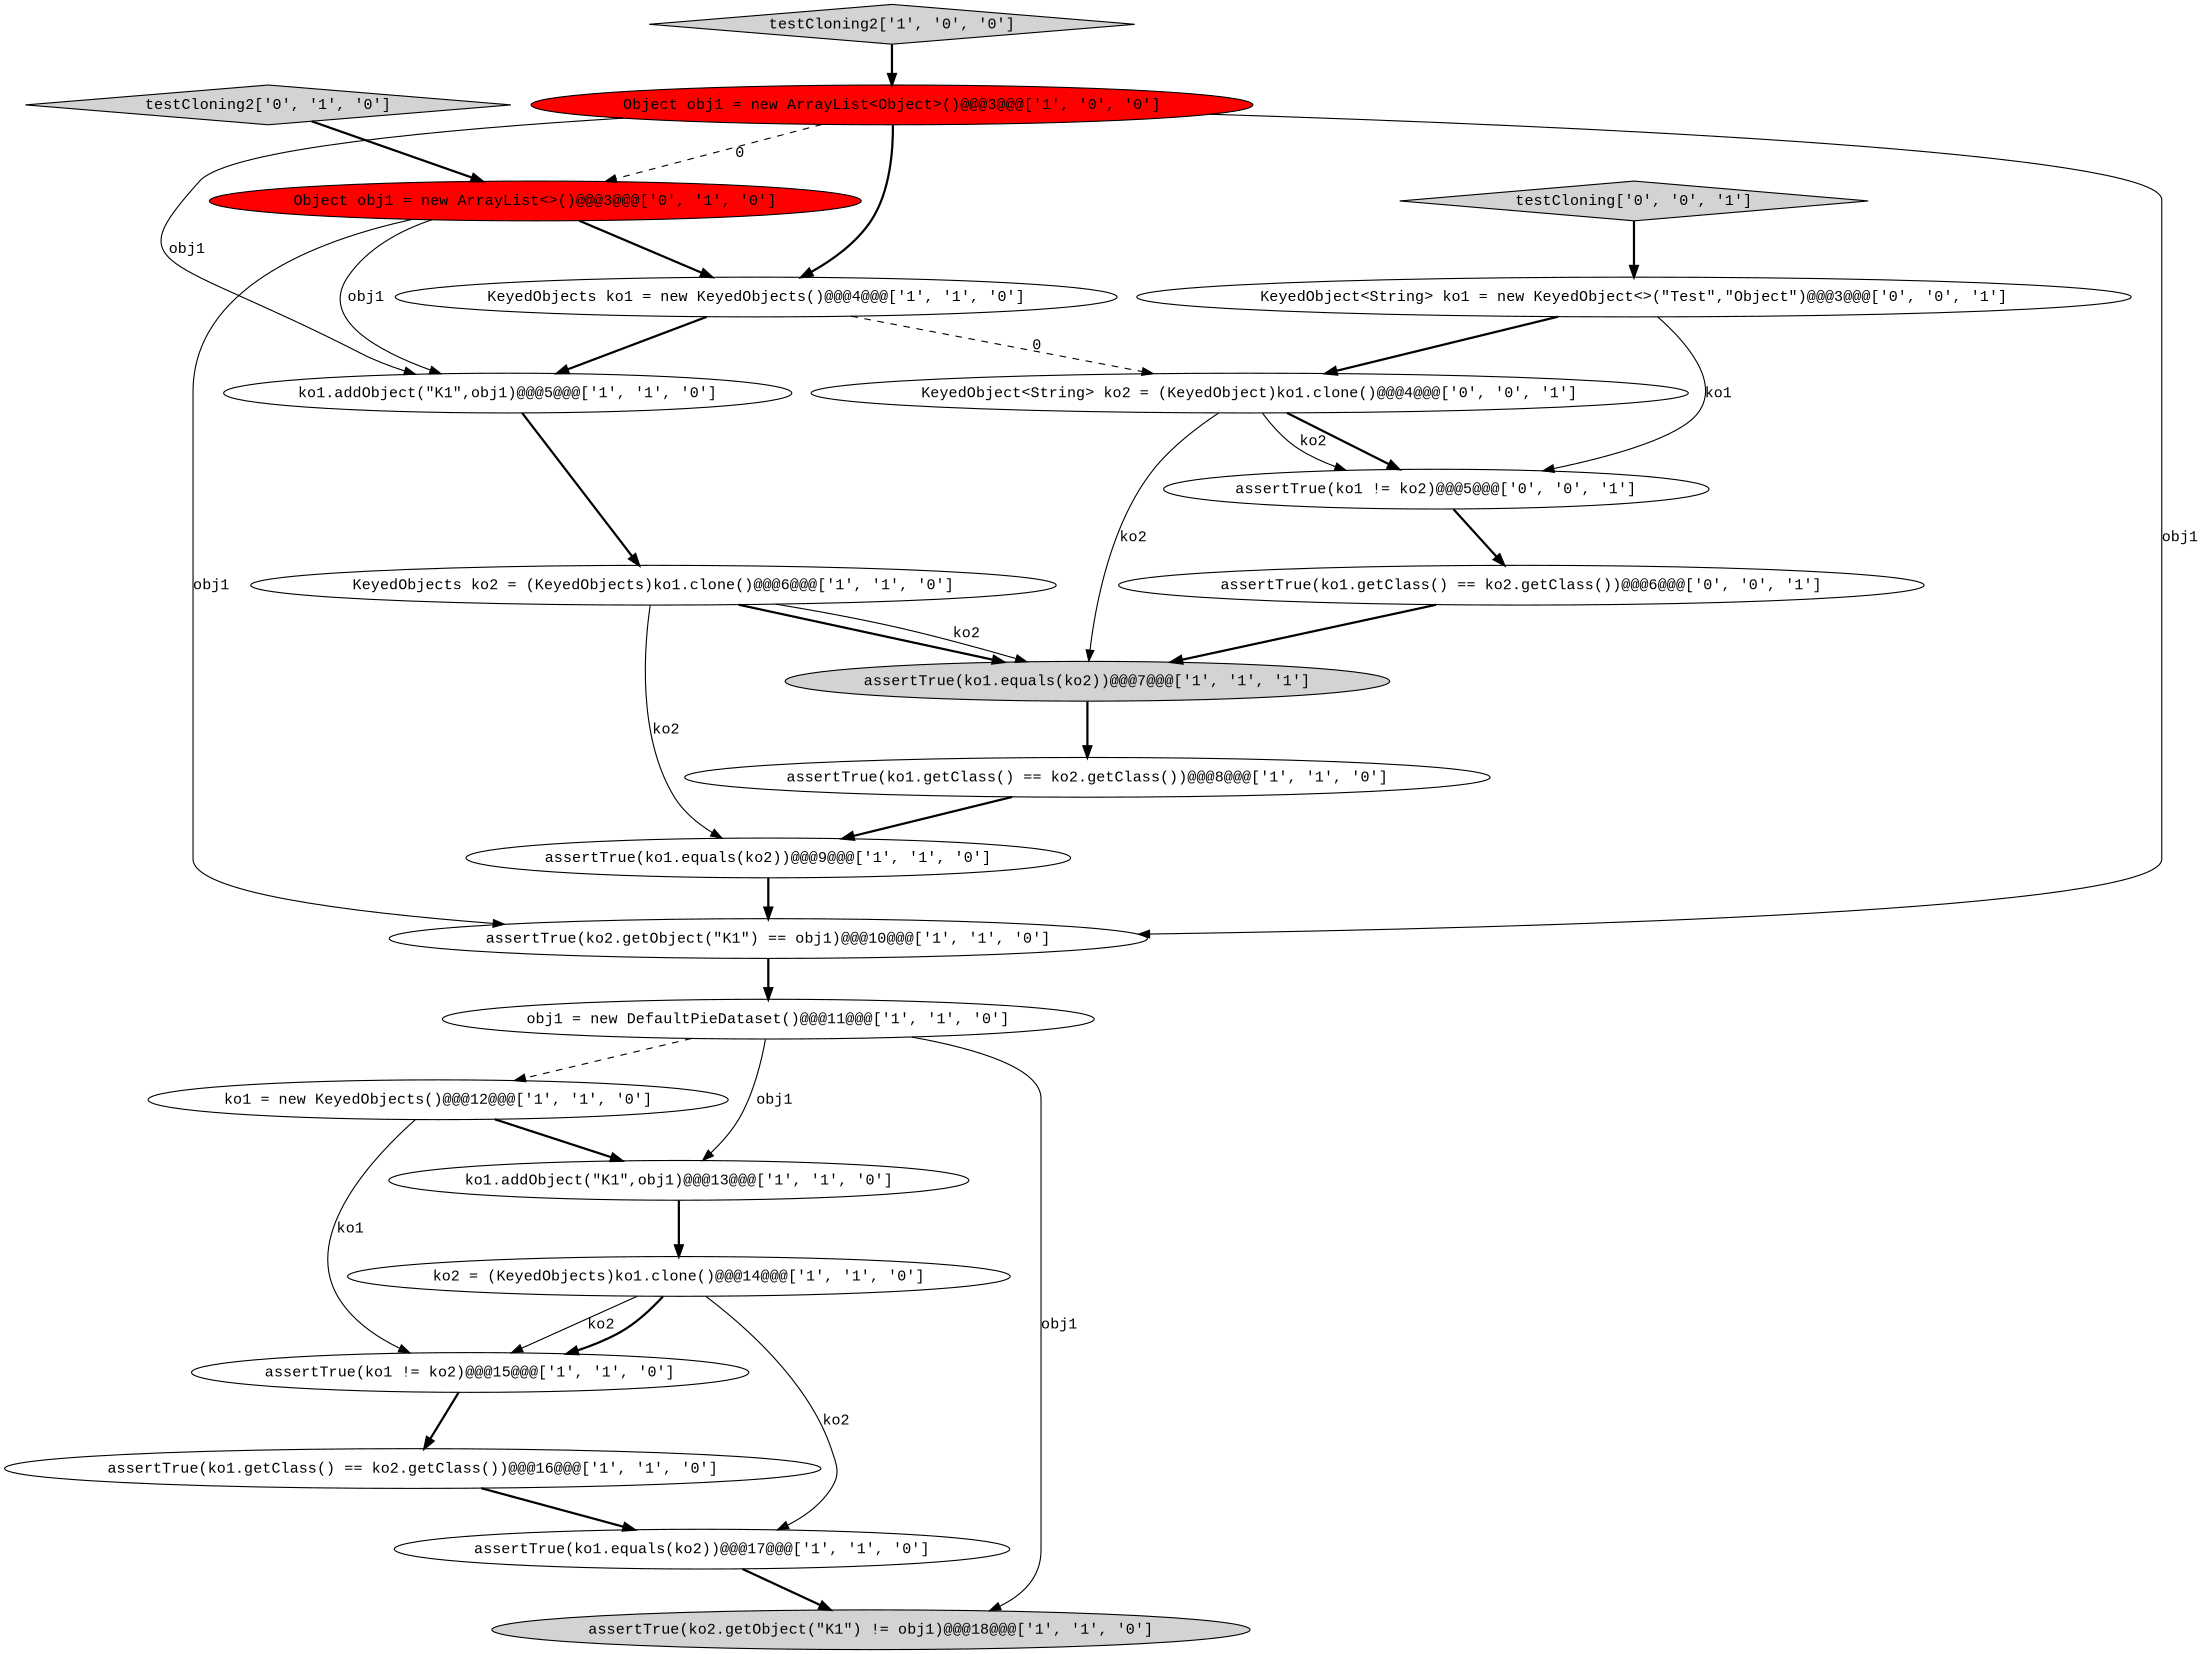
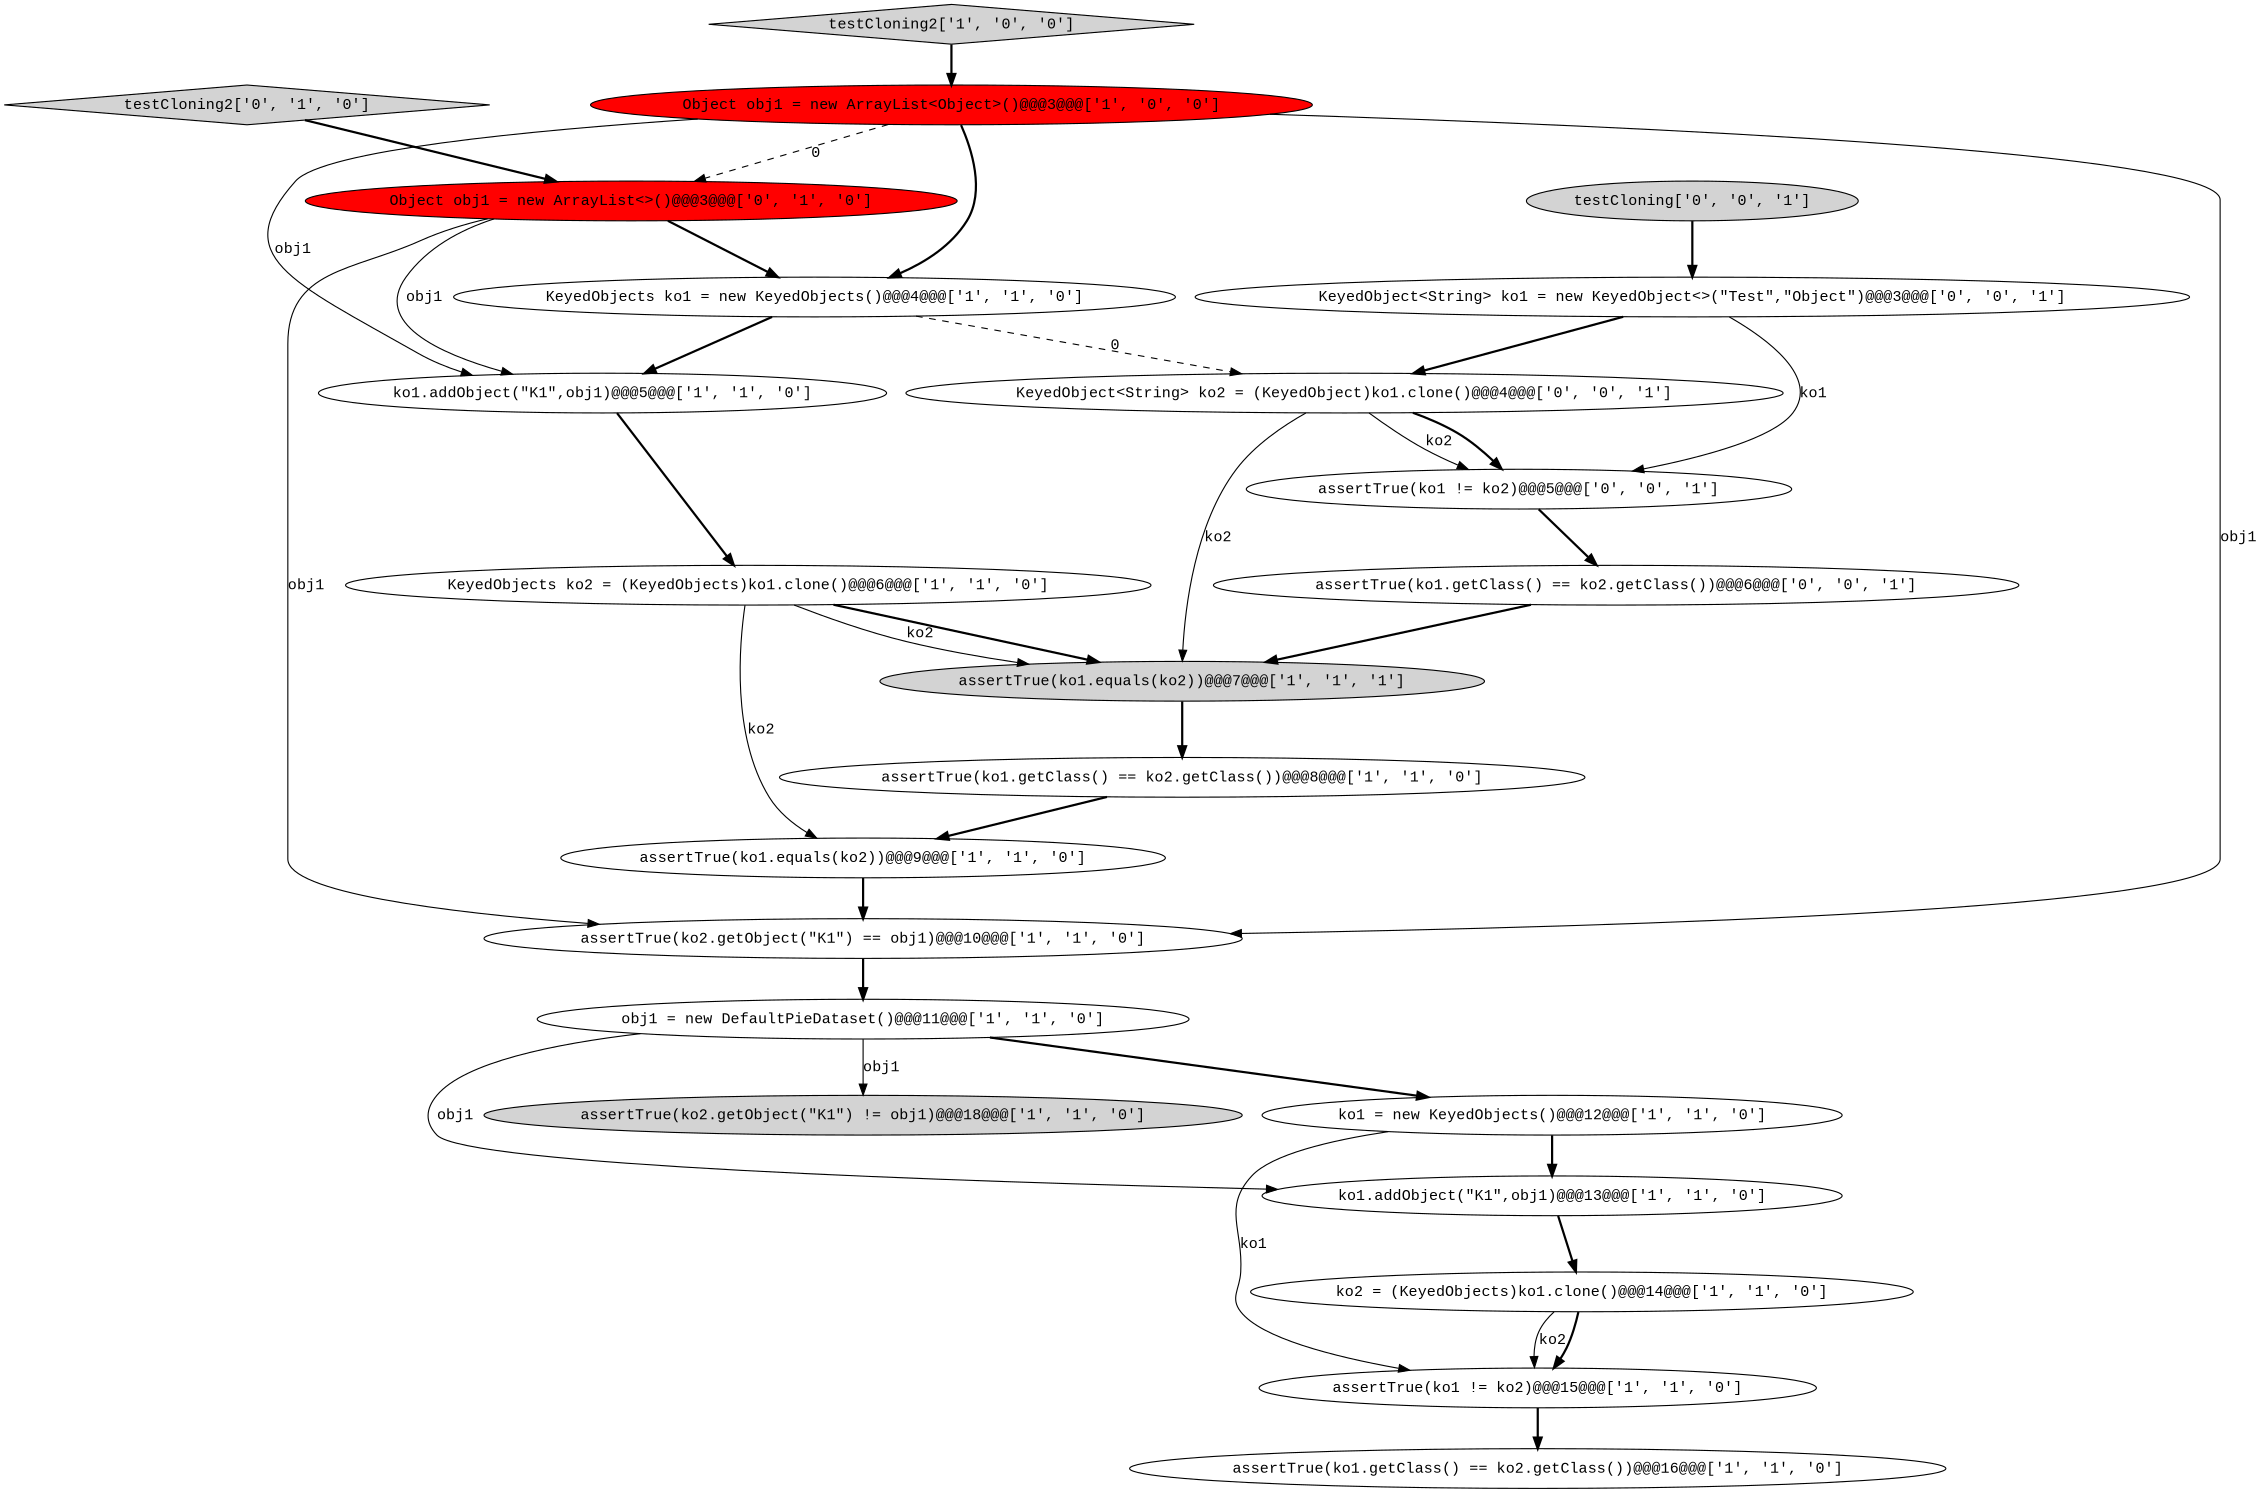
(1634, 201) -> (1692, 201)
(608, 1058) -> (1203, 1067)
(702, 1549) -> none
